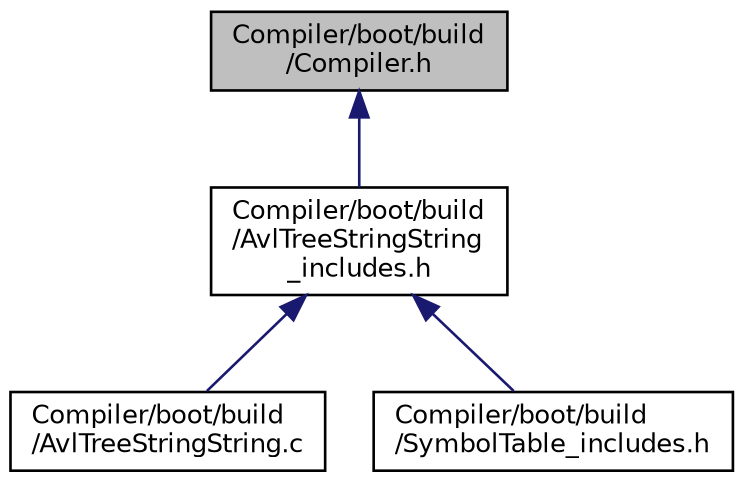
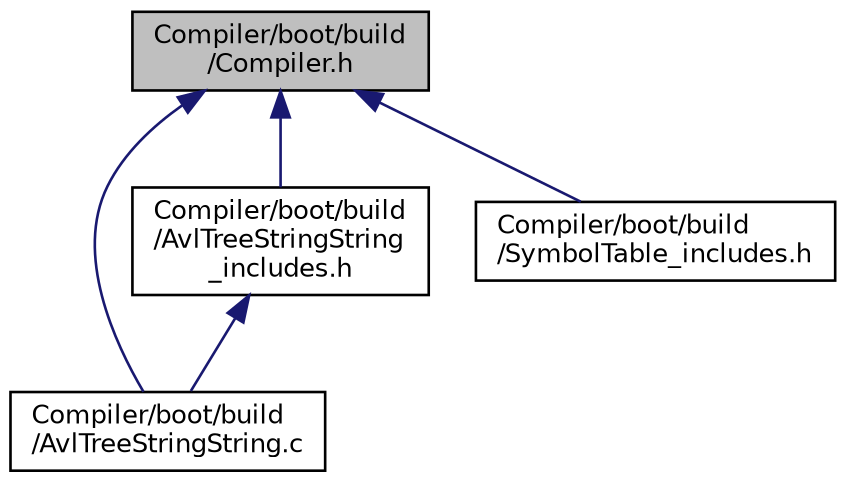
none -> (95, 237)
(473, 352) -> (480, 152)
